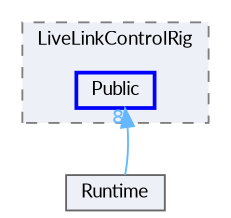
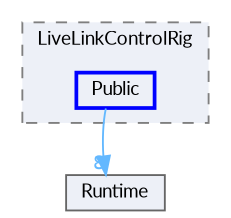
(128, 151) -> (103, 135)
